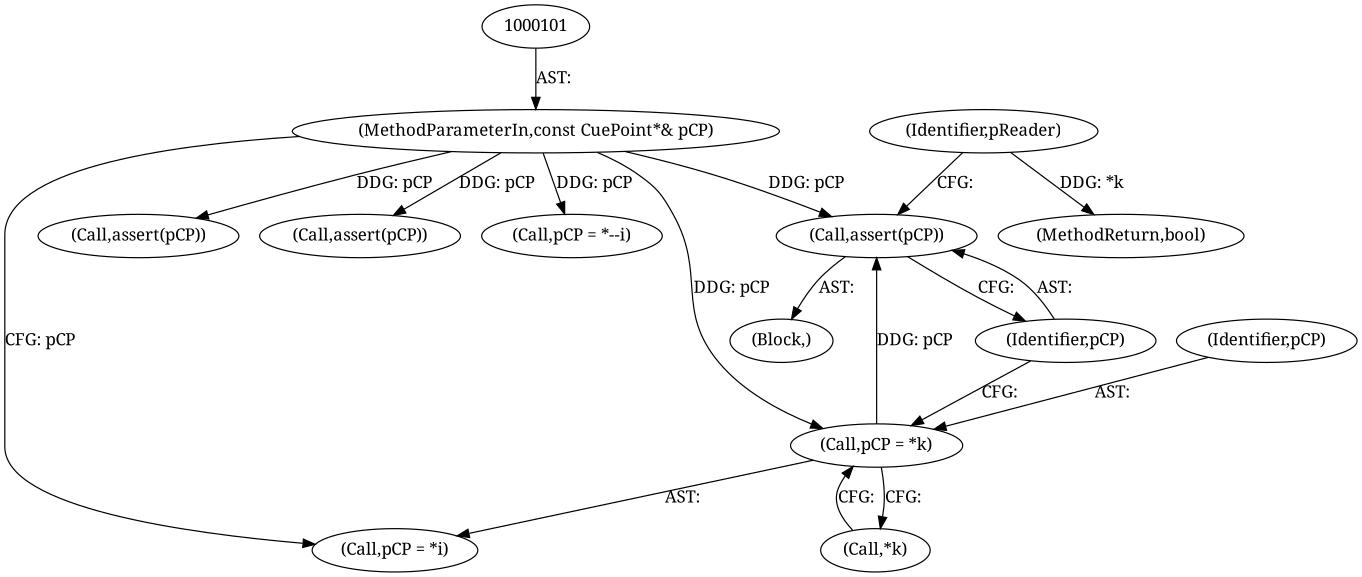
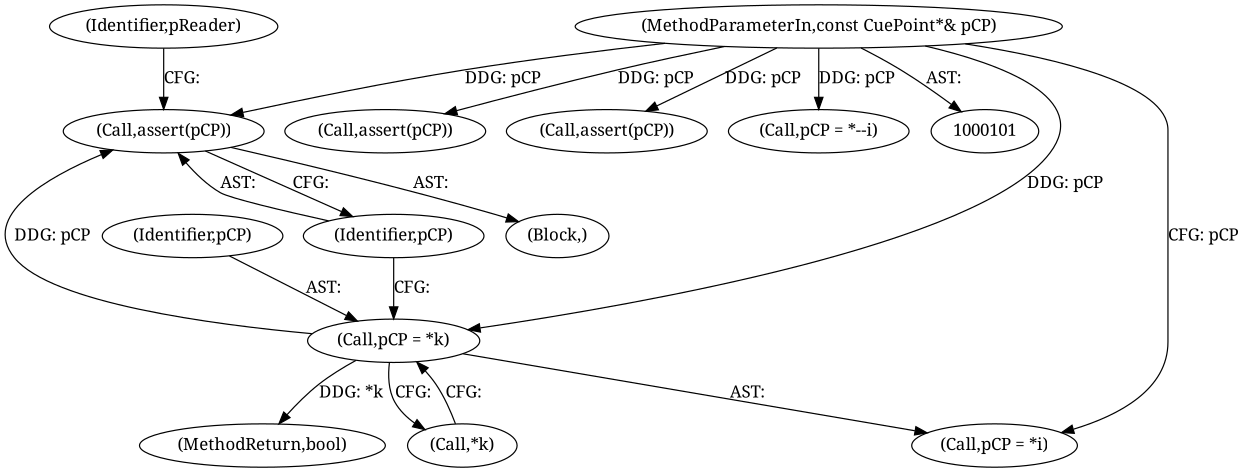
(536, 73) -> (907, 74)
(1047, 180) -> (319, 384)
